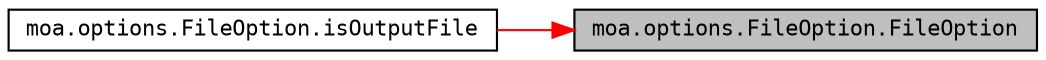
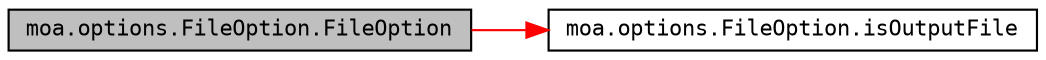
(525, 30) -> (499, 30)
